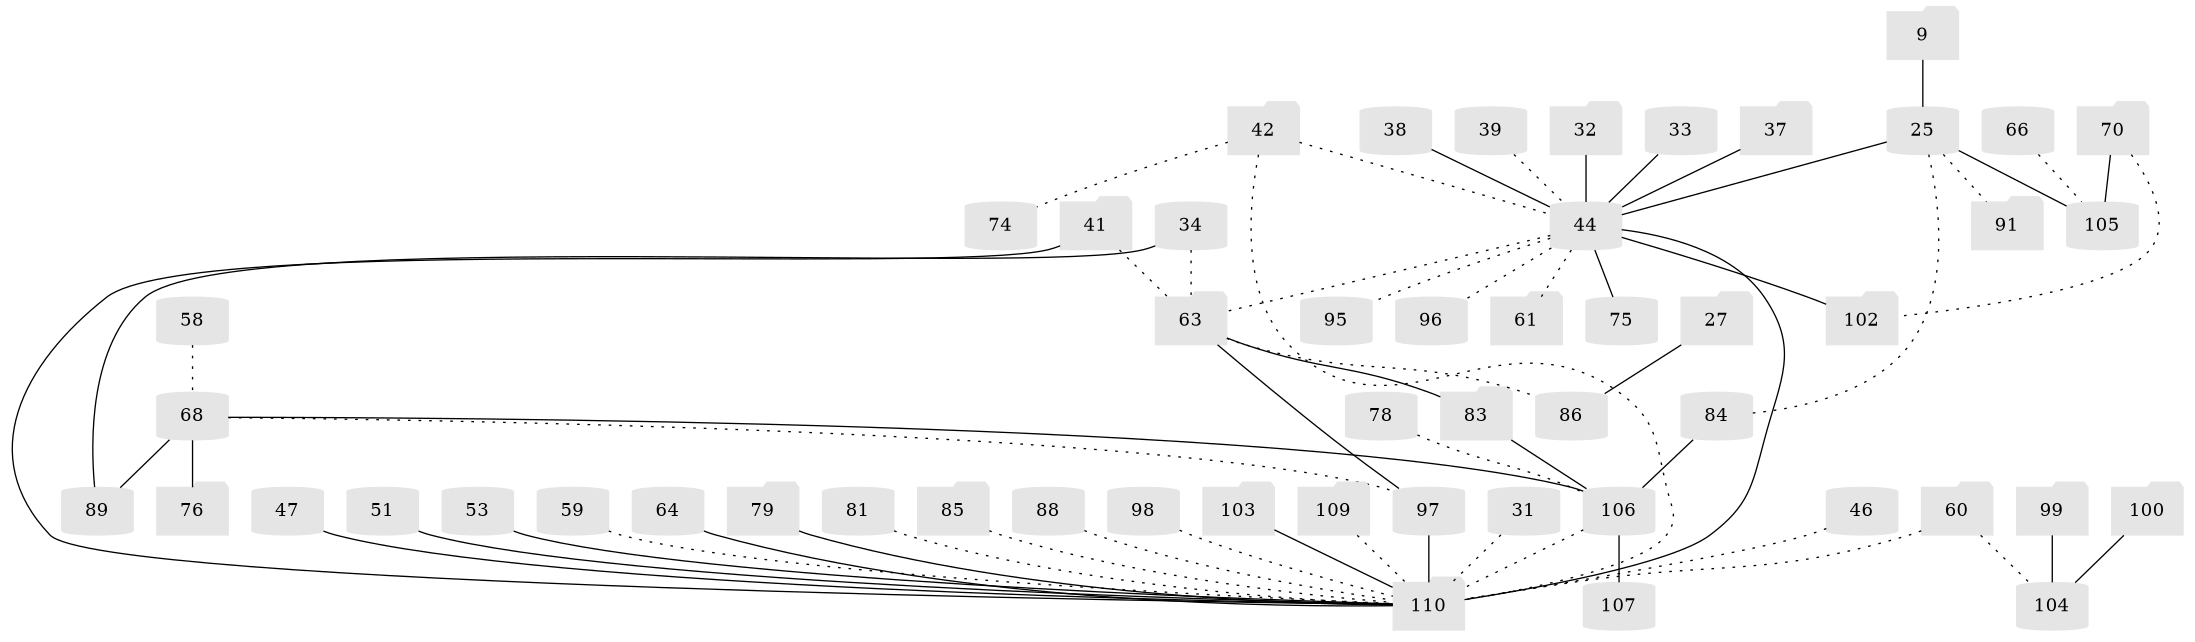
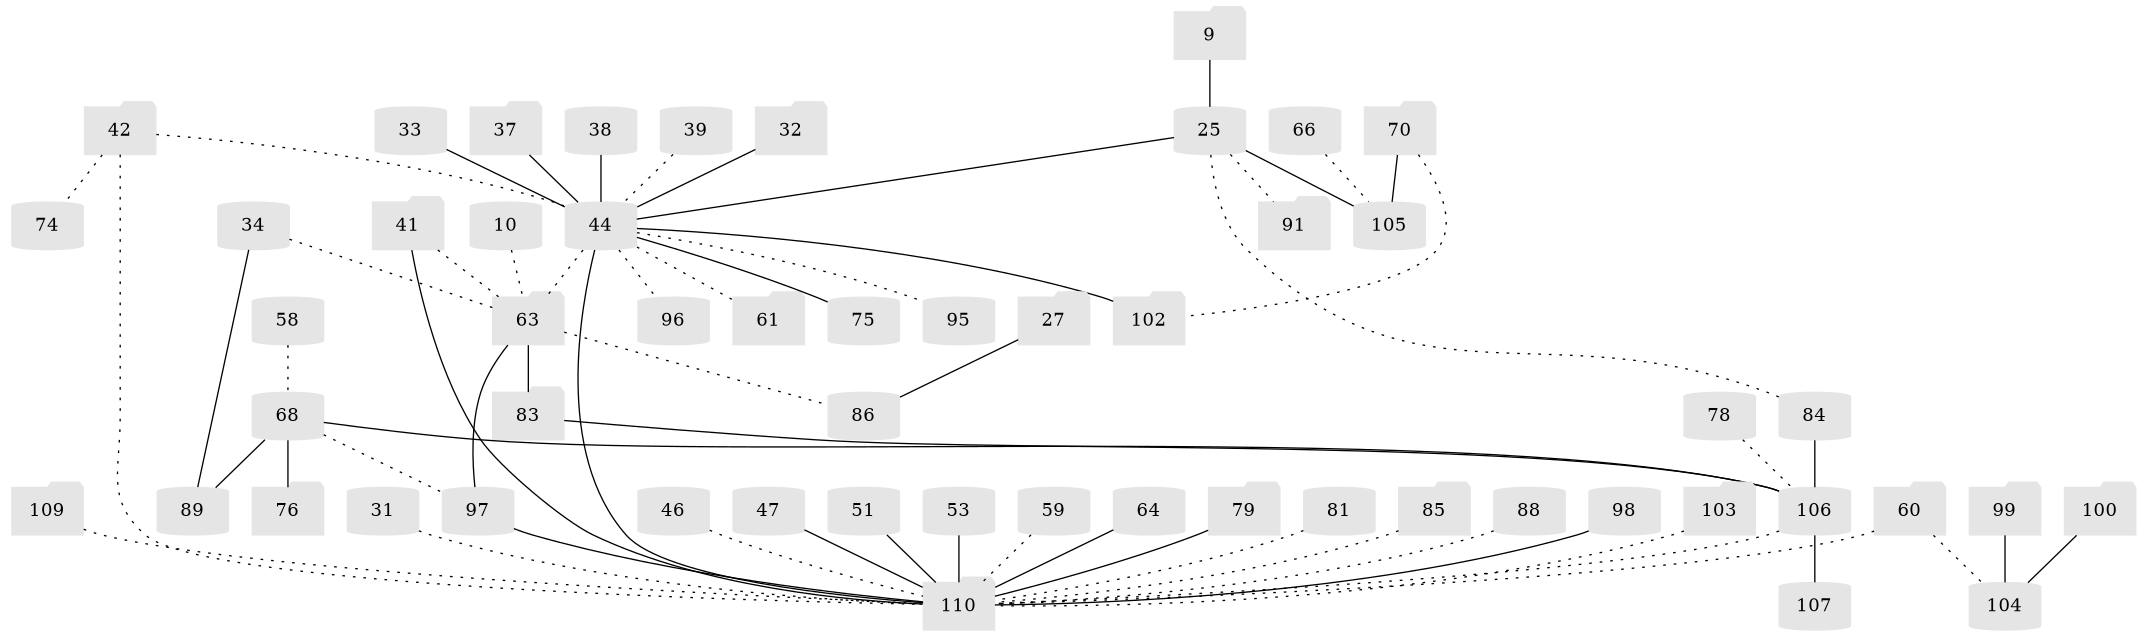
none -> (506, 226)
(1333, 559) -> (1342, 591)
(1285, 566) -> (1413, 571)
